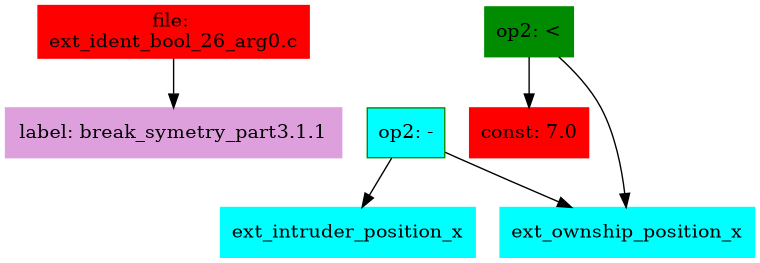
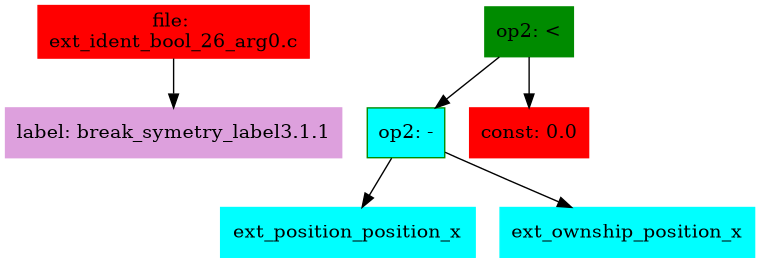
(606, 118) -> (473, 78)
(174, 133) -> (174, 133)
(529, 133) -> (529, 133)
(348, 232) -> (348, 232)
